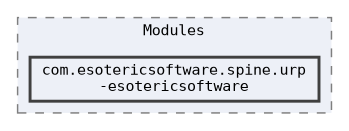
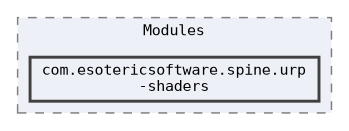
(175, 79) -> (175, 79)
